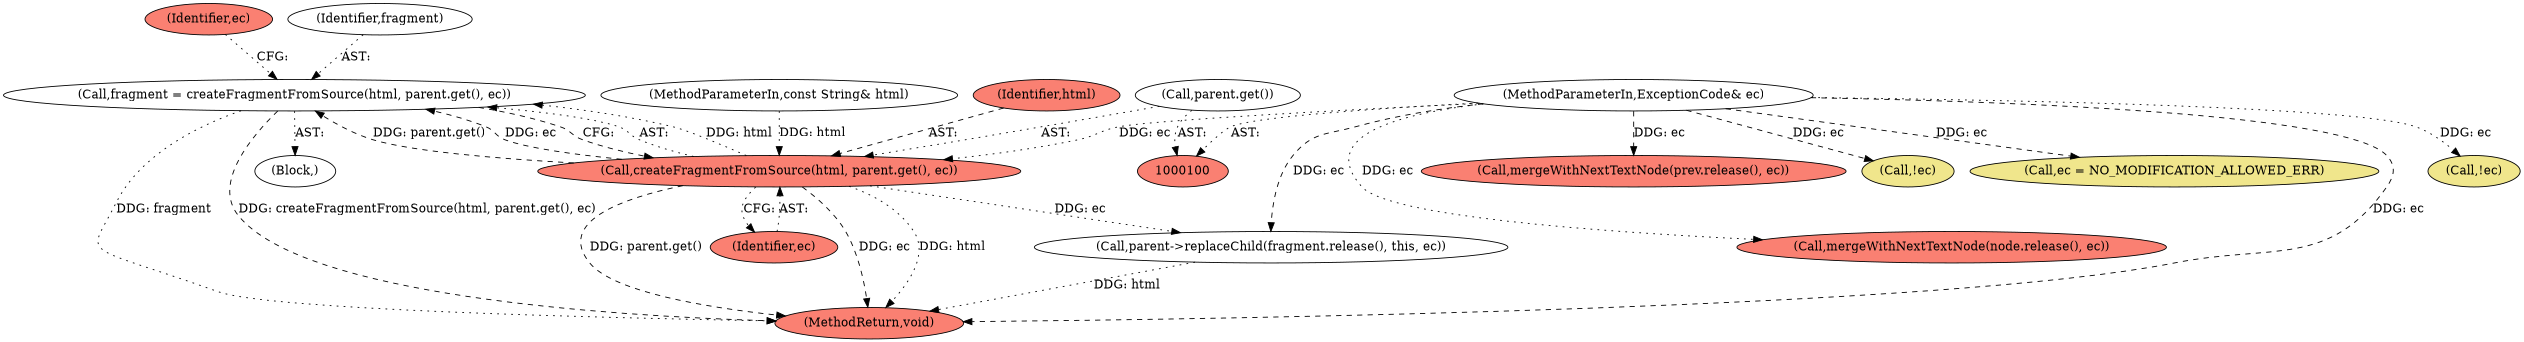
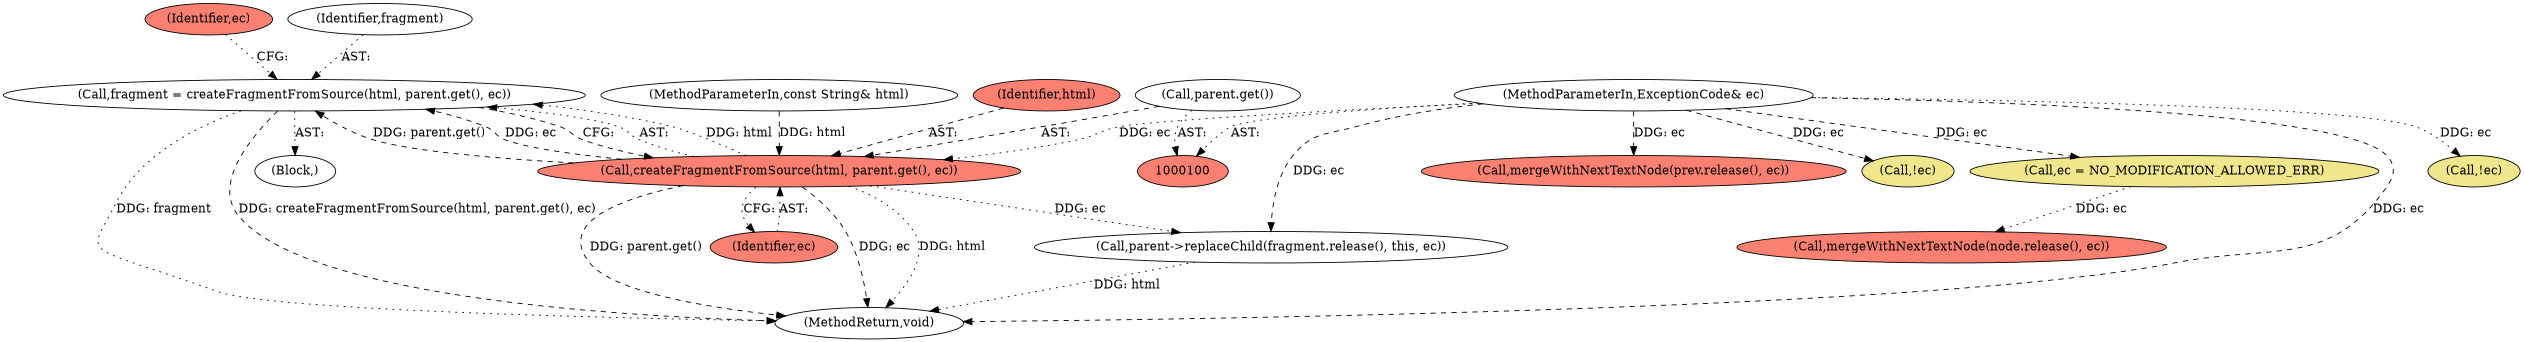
(779, 129) -> (779, 129)
(1016, 131) -> (1016, 131)
(1464, 215) -> (2067, 208)
(869, 323) -> (869, 323)
